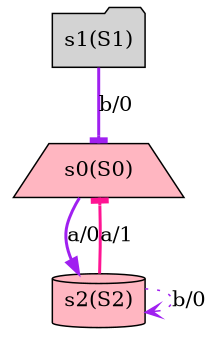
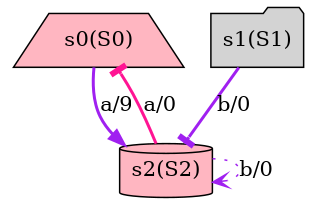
(99, 102) -> (214, 102)
(84, 236) -> (117, 105)
(117, 236) -> (160, 105)
